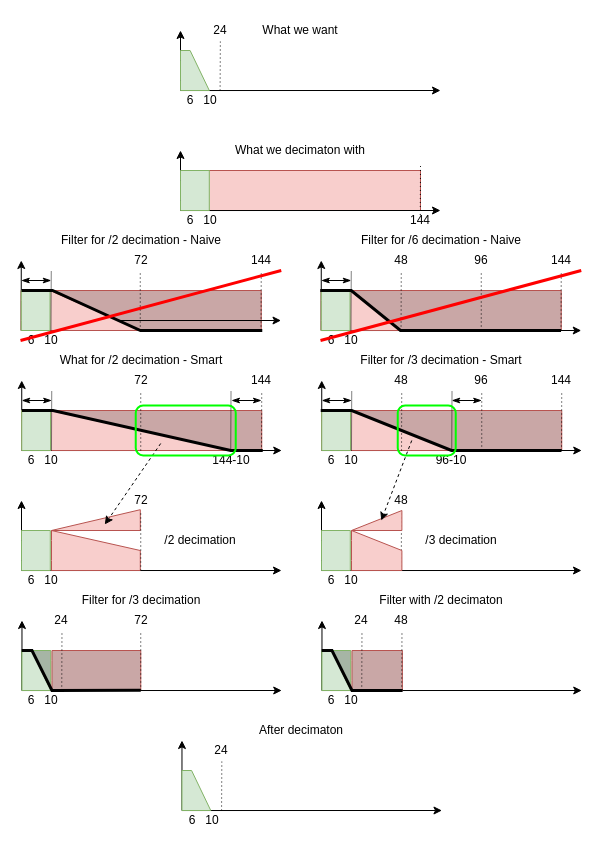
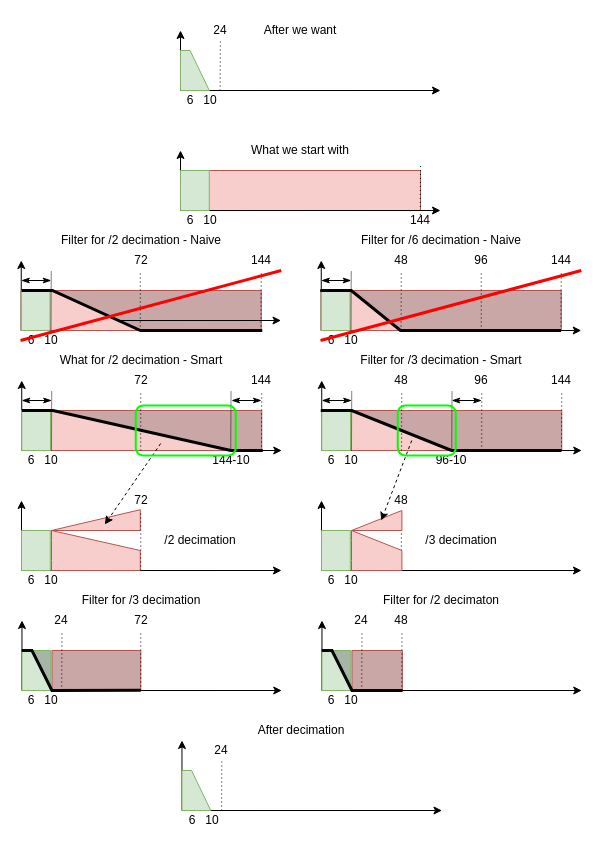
(301, 31) -> (301, 31)
(301, 151) -> (301, 151)
(442, 601) -> (442, 601)
(302, 731) -> (302, 731)
